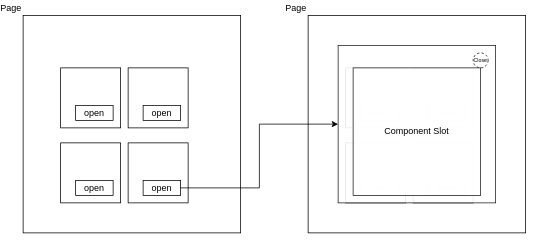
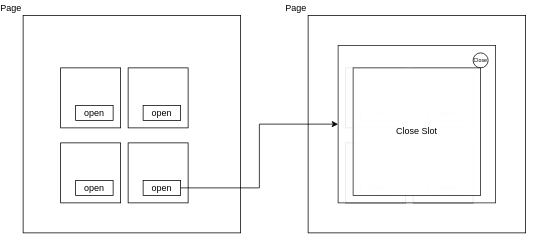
(480, 60) -> (480, 60)
(417, 132) -> (417, 132)
